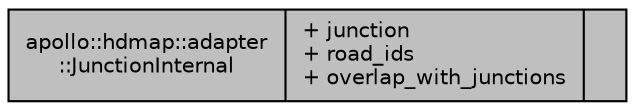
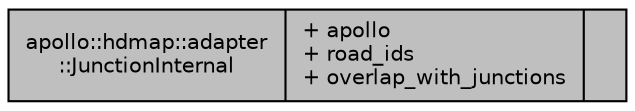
(357, 31) -> (347, 31)
